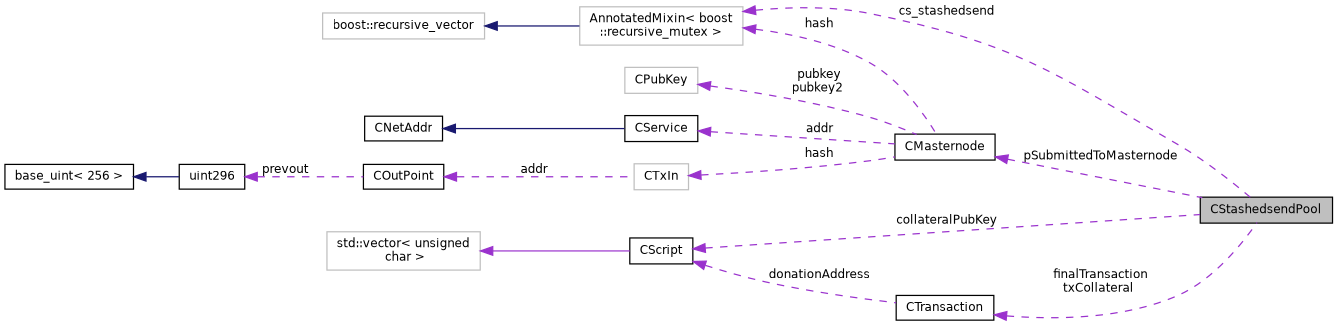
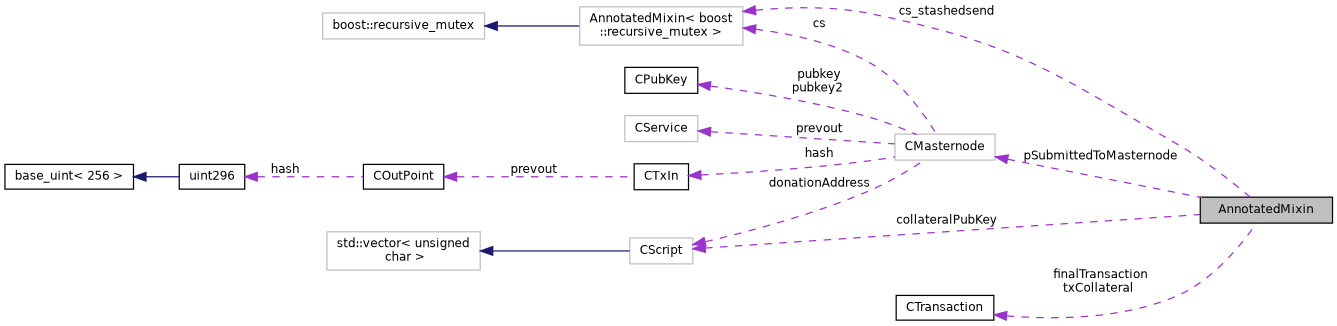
(818, 24) -> (818, 24)
(404, 26) -> (404, 26)
(661, 80) -> (661, 80)
(404, 129) -> none
(661, 129) -> (661, 129)
(818, 129) -> (818, 129)
(945, 147) -> (945, 147)
(284, 170) -> (284, 170)
(532, 170) -> (532, 170)
(661, 177) -> (661, 177)
(1266, 210) -> (1266, 210)
(561, 251) -> (561, 251)
(661, 251) -> (661, 251)
(800, 289) -> (819, 210)
